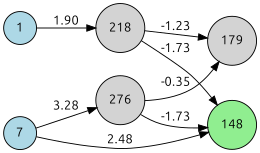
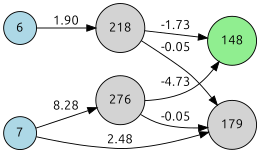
(176, 27) -> (176, 48)
(20, 28) -> (20, 28)
(176, 82) -> (176, 117)
(66, 106) -> (66, 106)
(176, 117) -> (176, 82)
(118, 148) -> (118, 148)
